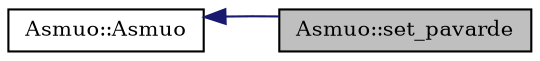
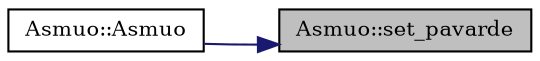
(252, 16) -> (231, 44)
